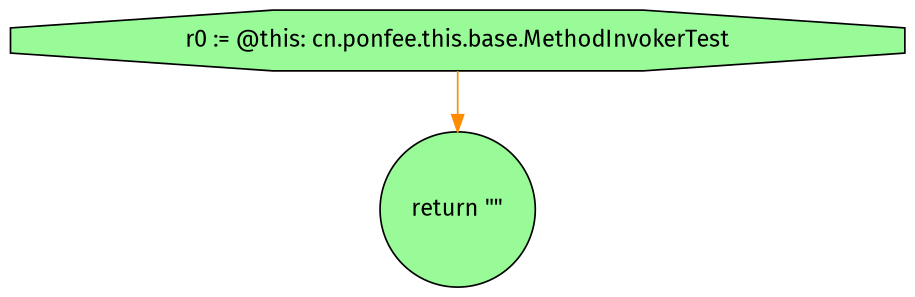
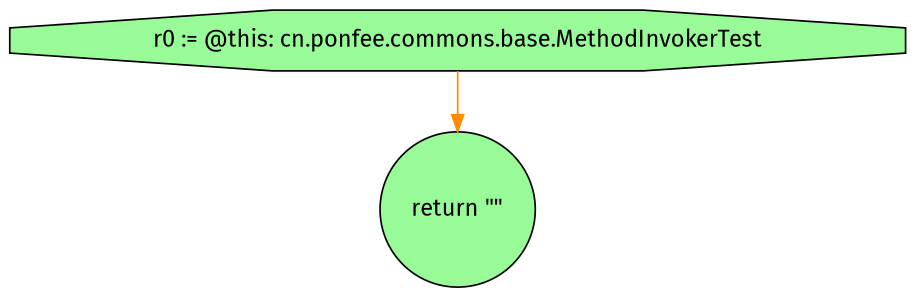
(458, 40) -> (458, 40)
